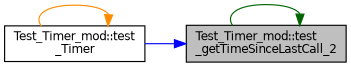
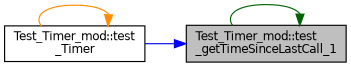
(266, 44) -> (266, 44)
